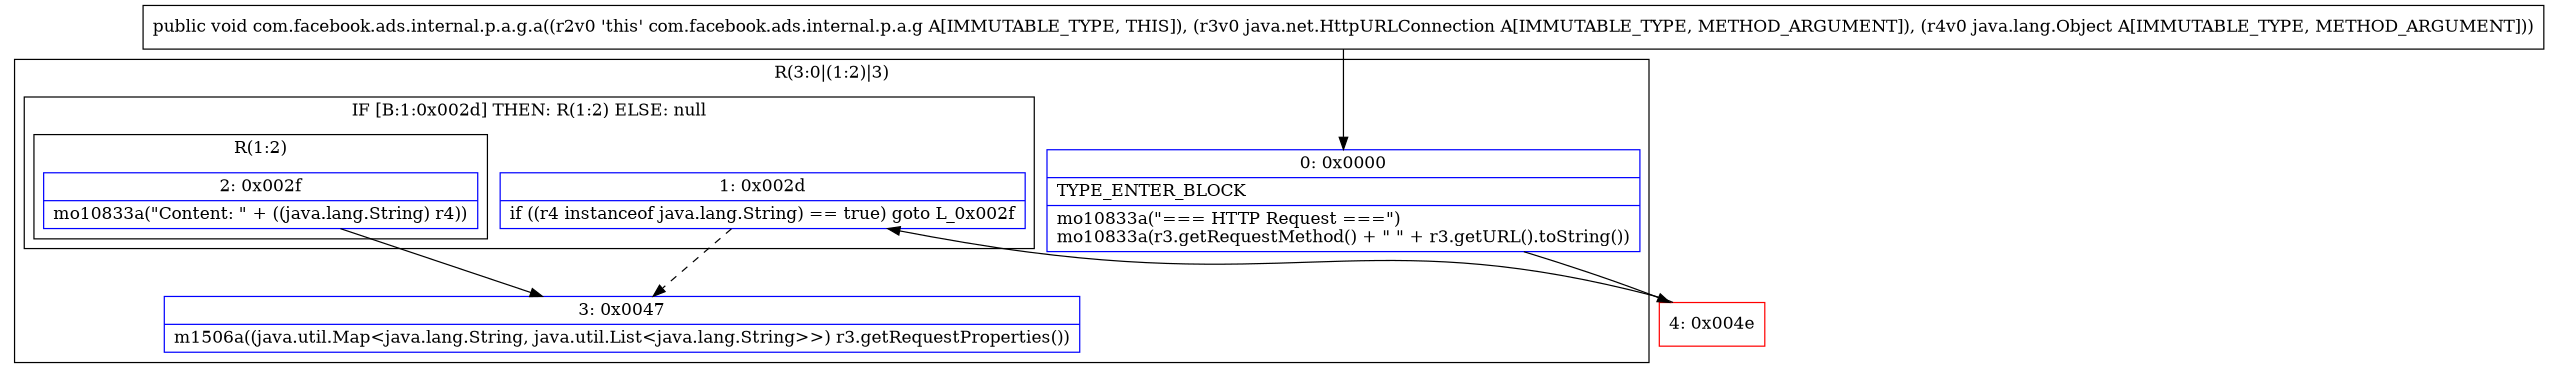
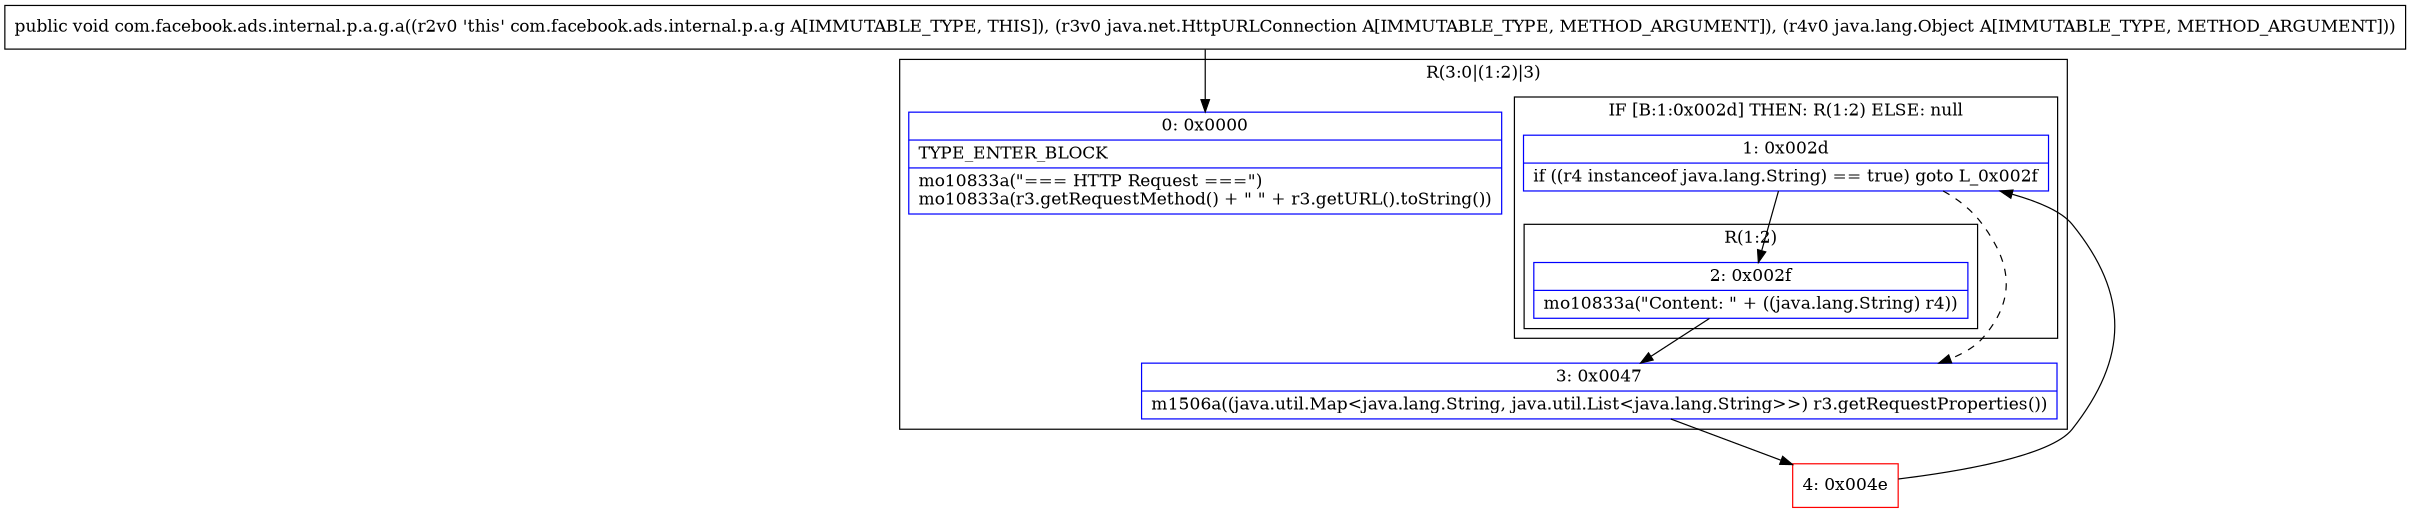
none -> (1771, 216)
(1592, 273) -> (1726, 440)
